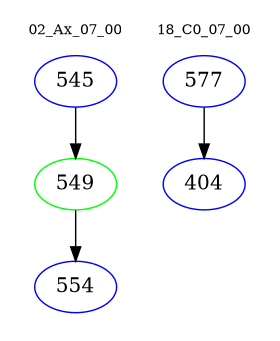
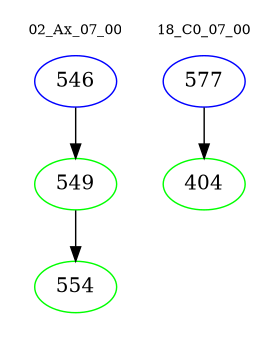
(76, 81) -> (76, 81)
(204, 184) -> (204, 184)
(76, 287) -> (76, 287)
